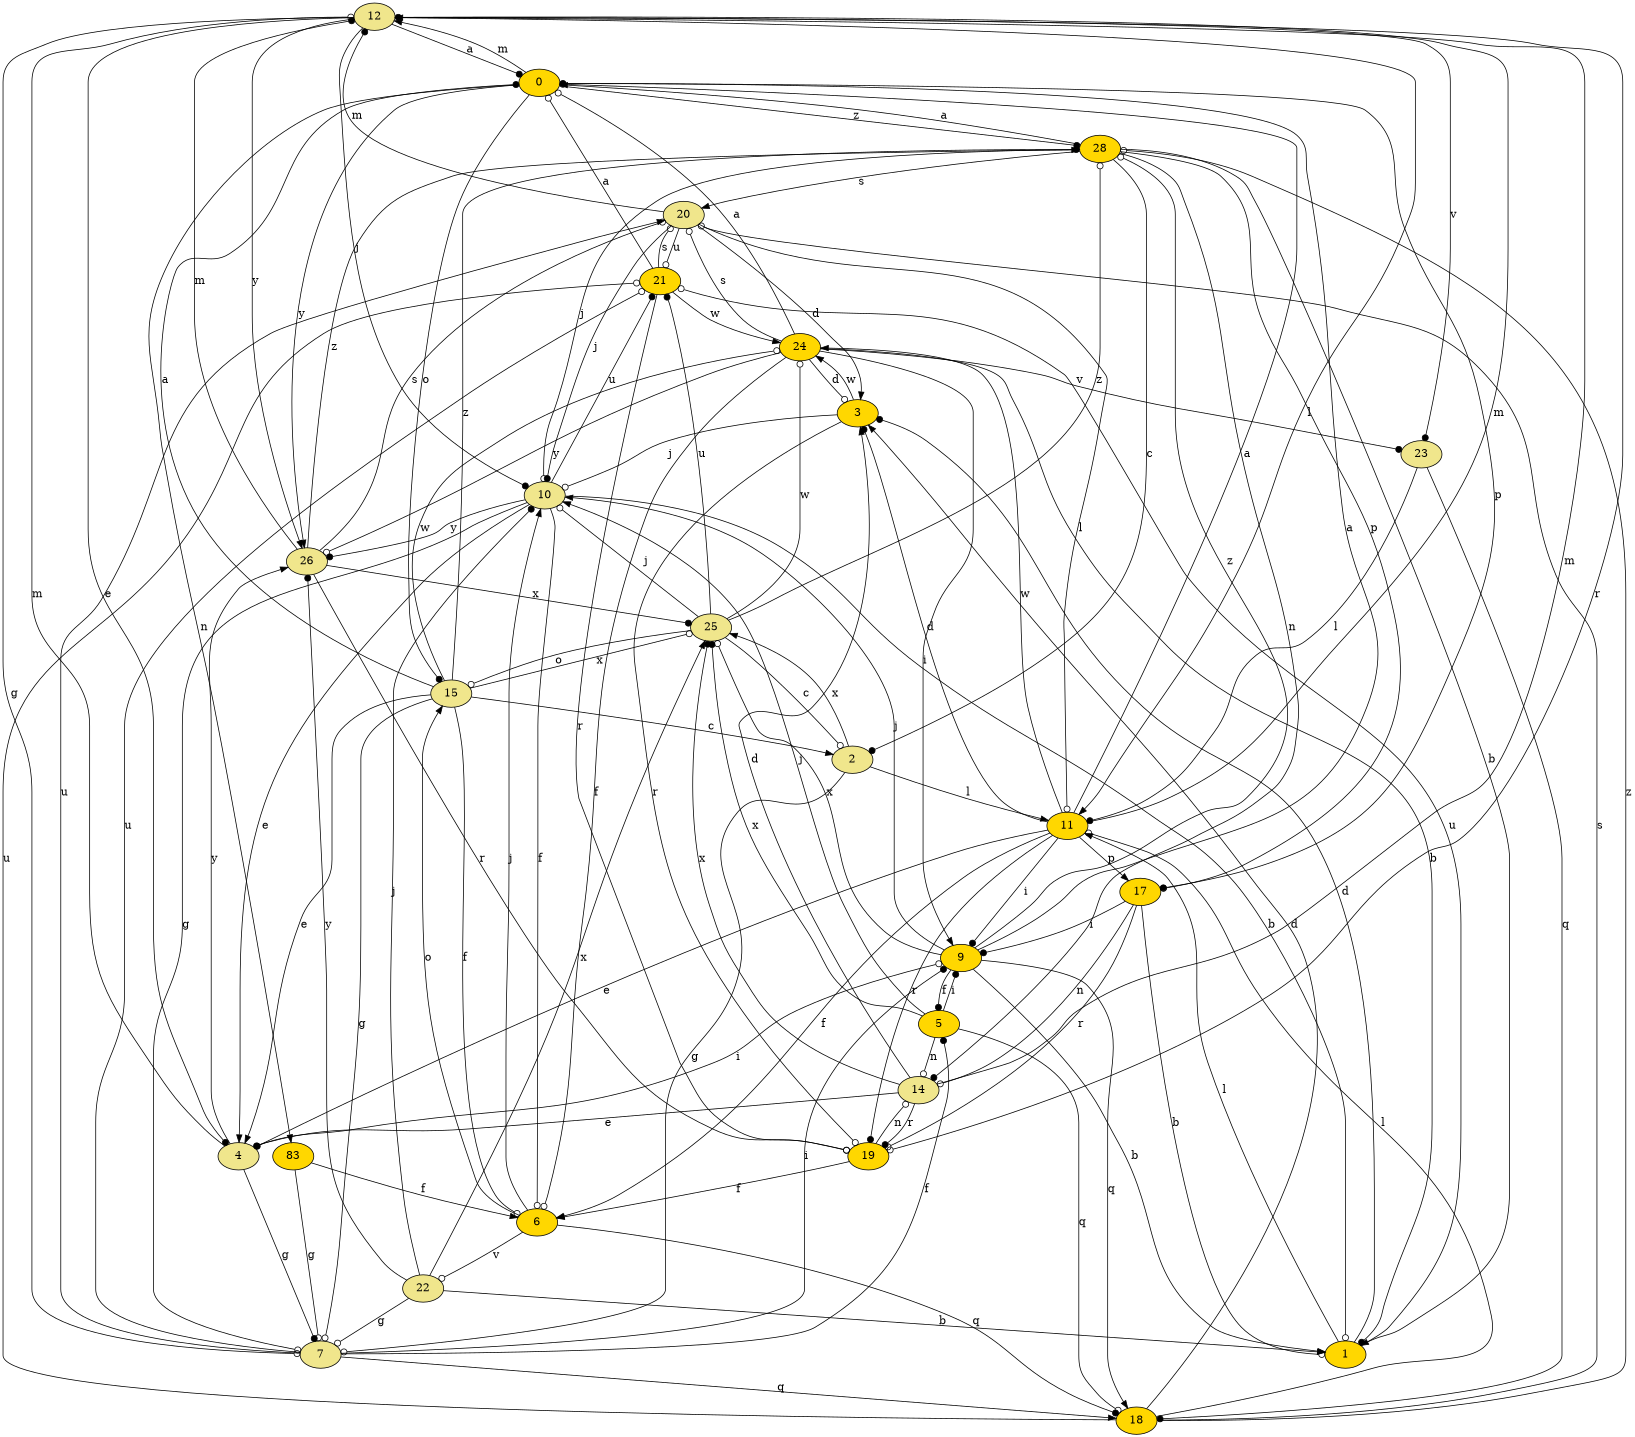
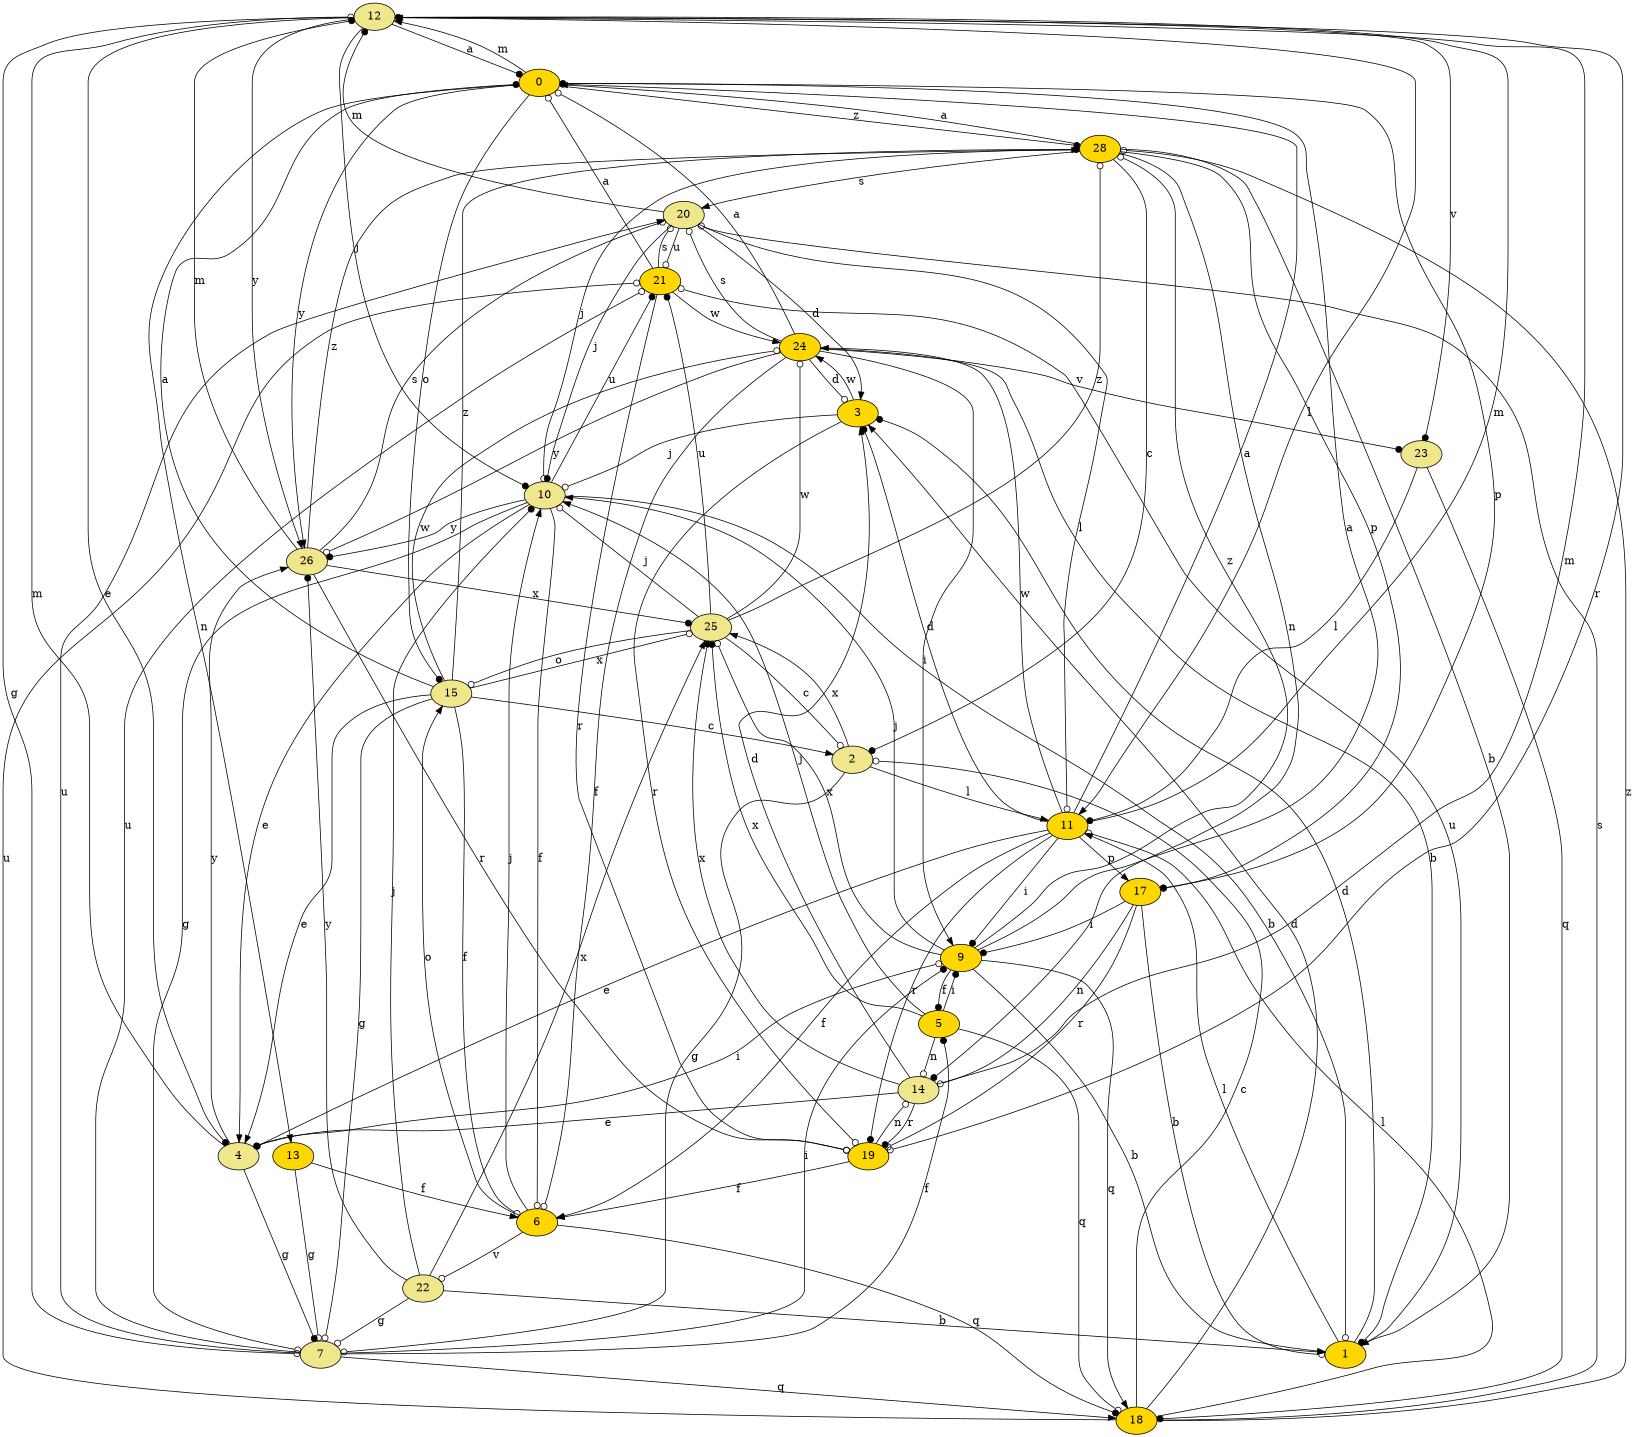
none -> (1262, 973)
(293, 1156) -> (293, 1156)
